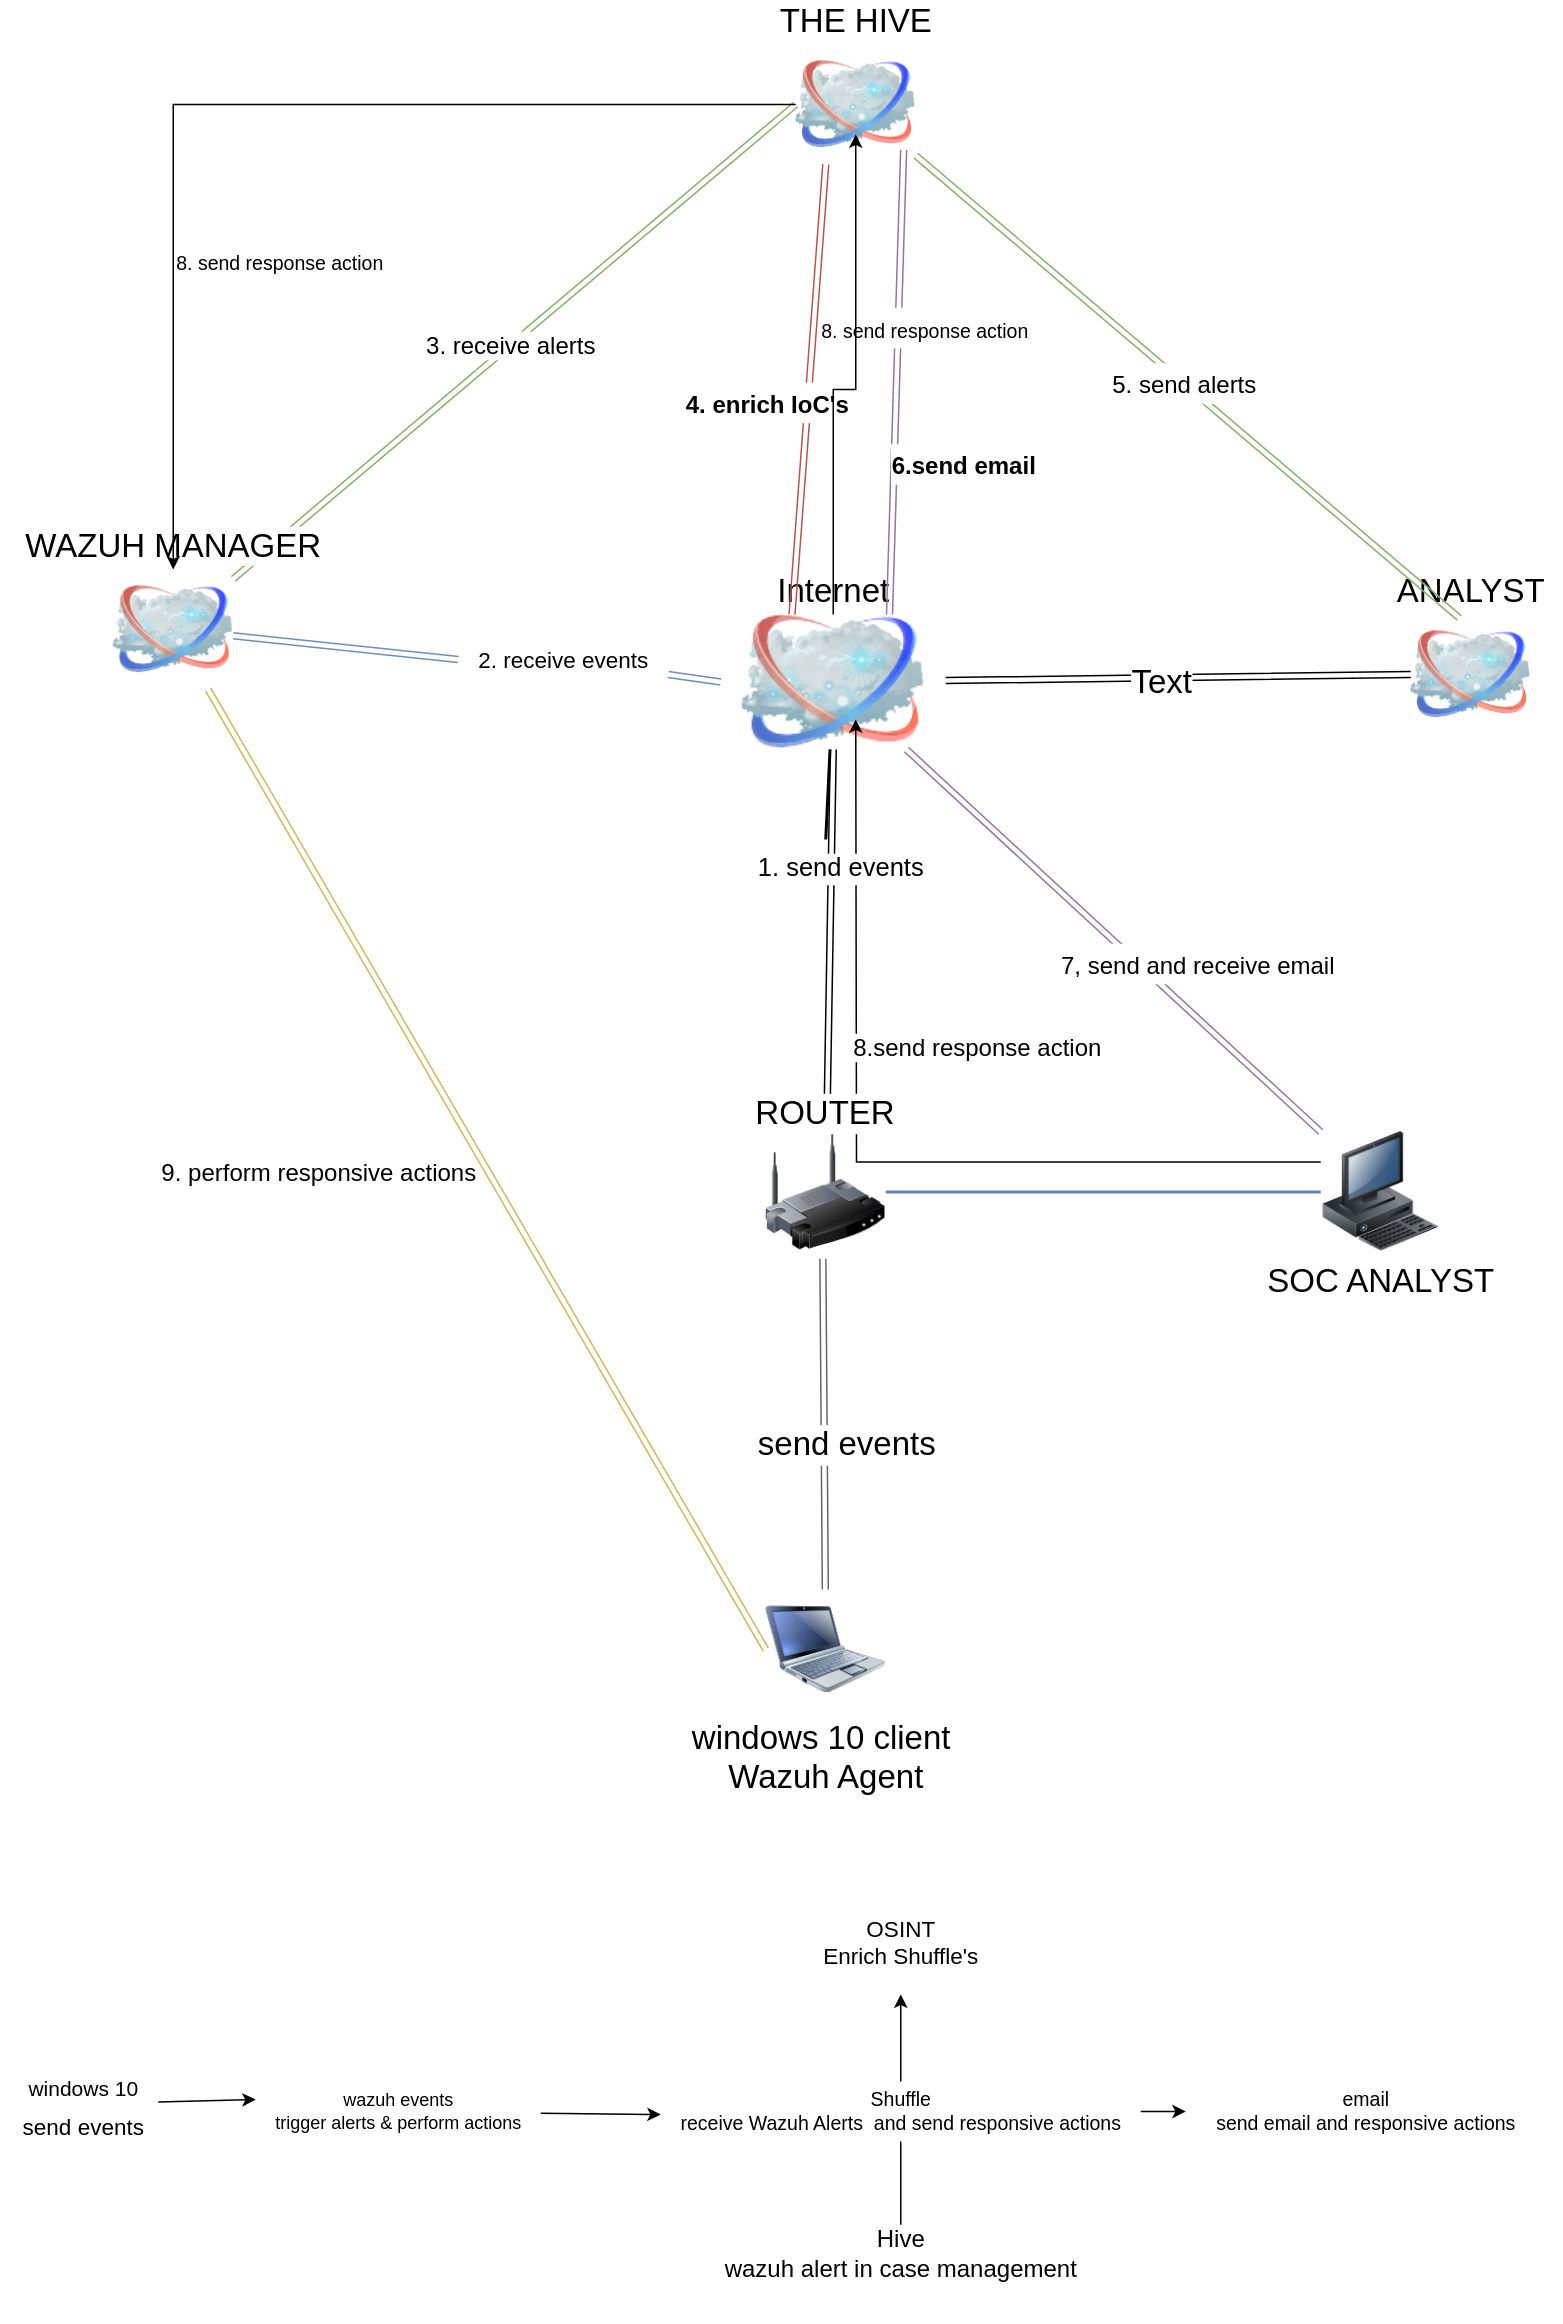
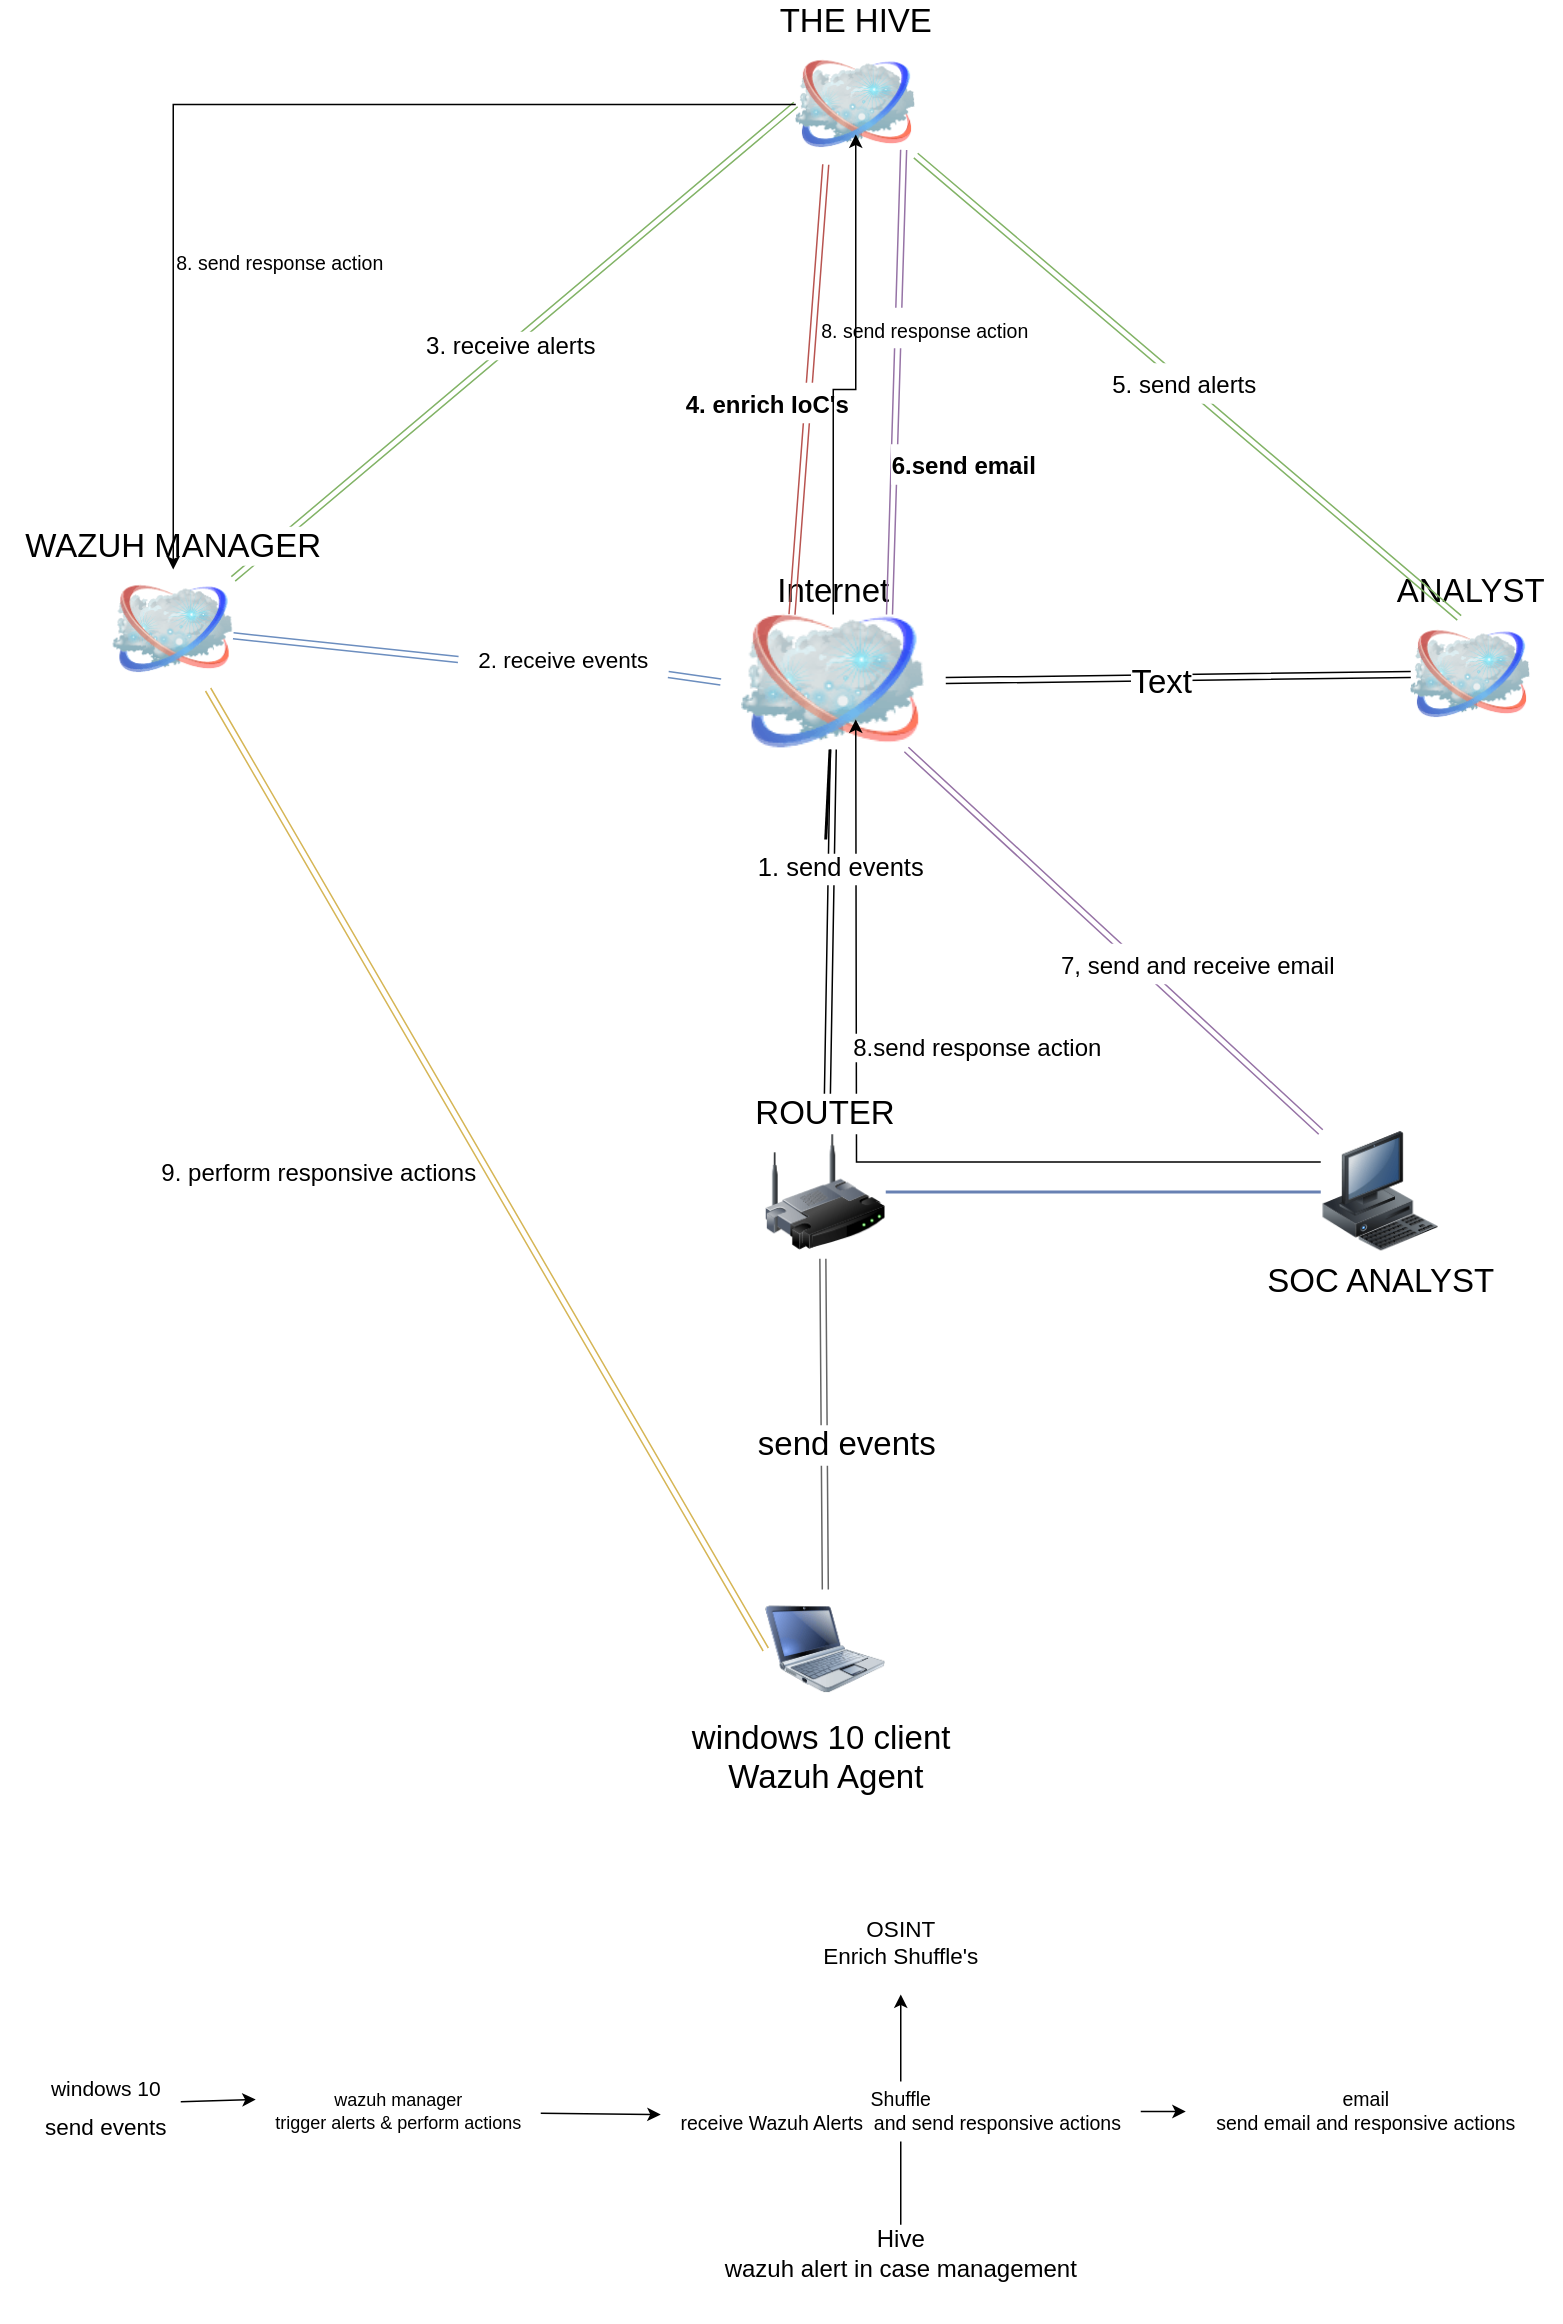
(83, 2104) -> (106, 2104)
(399, 2111) -> (399, 2111)
